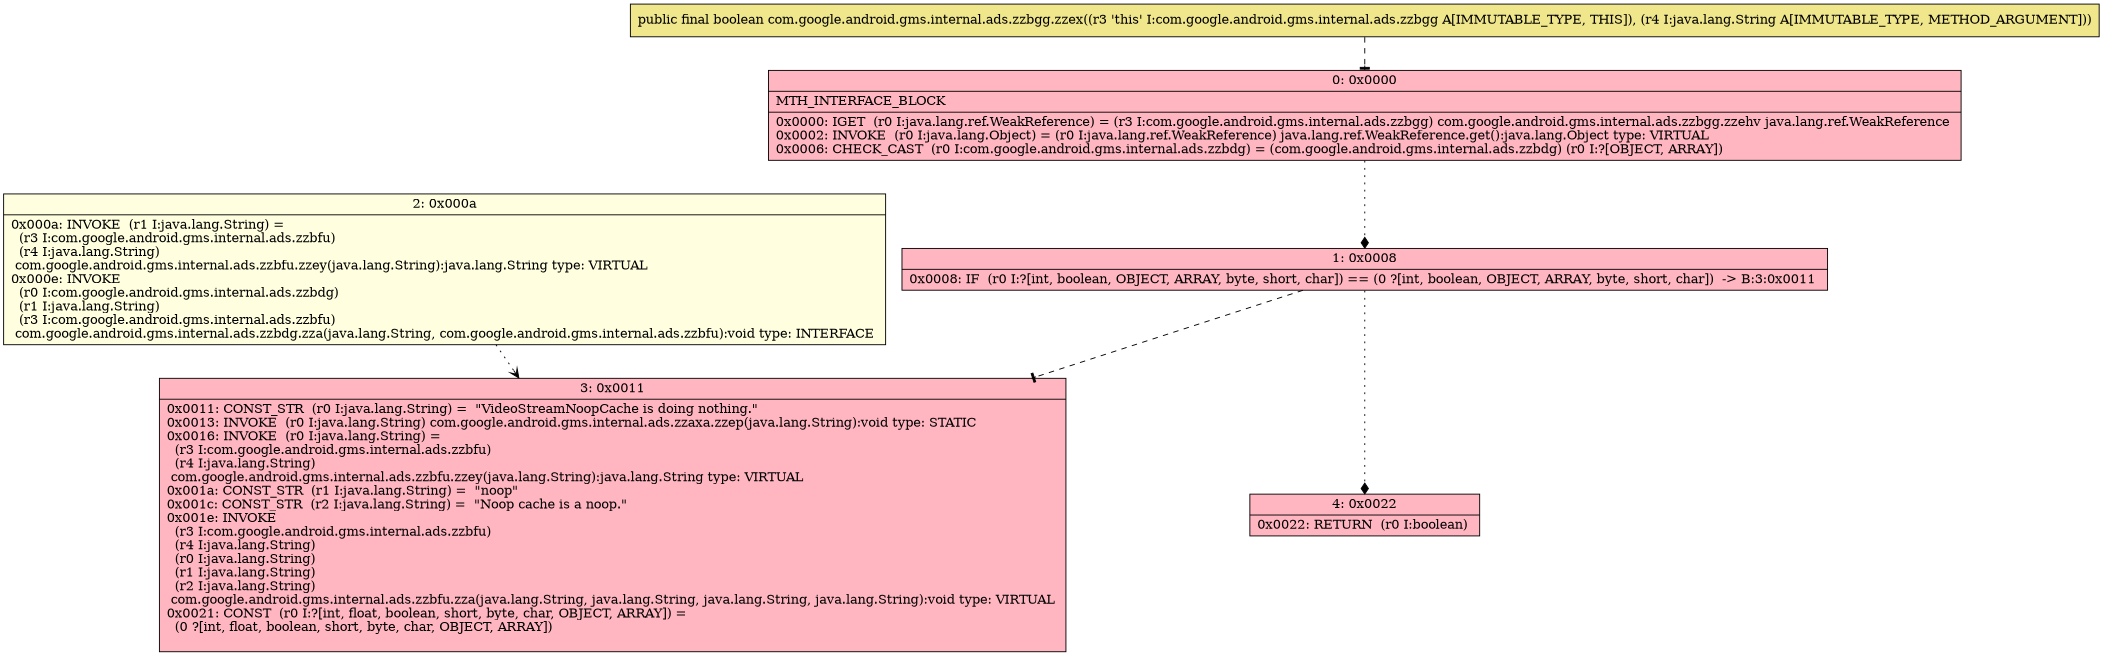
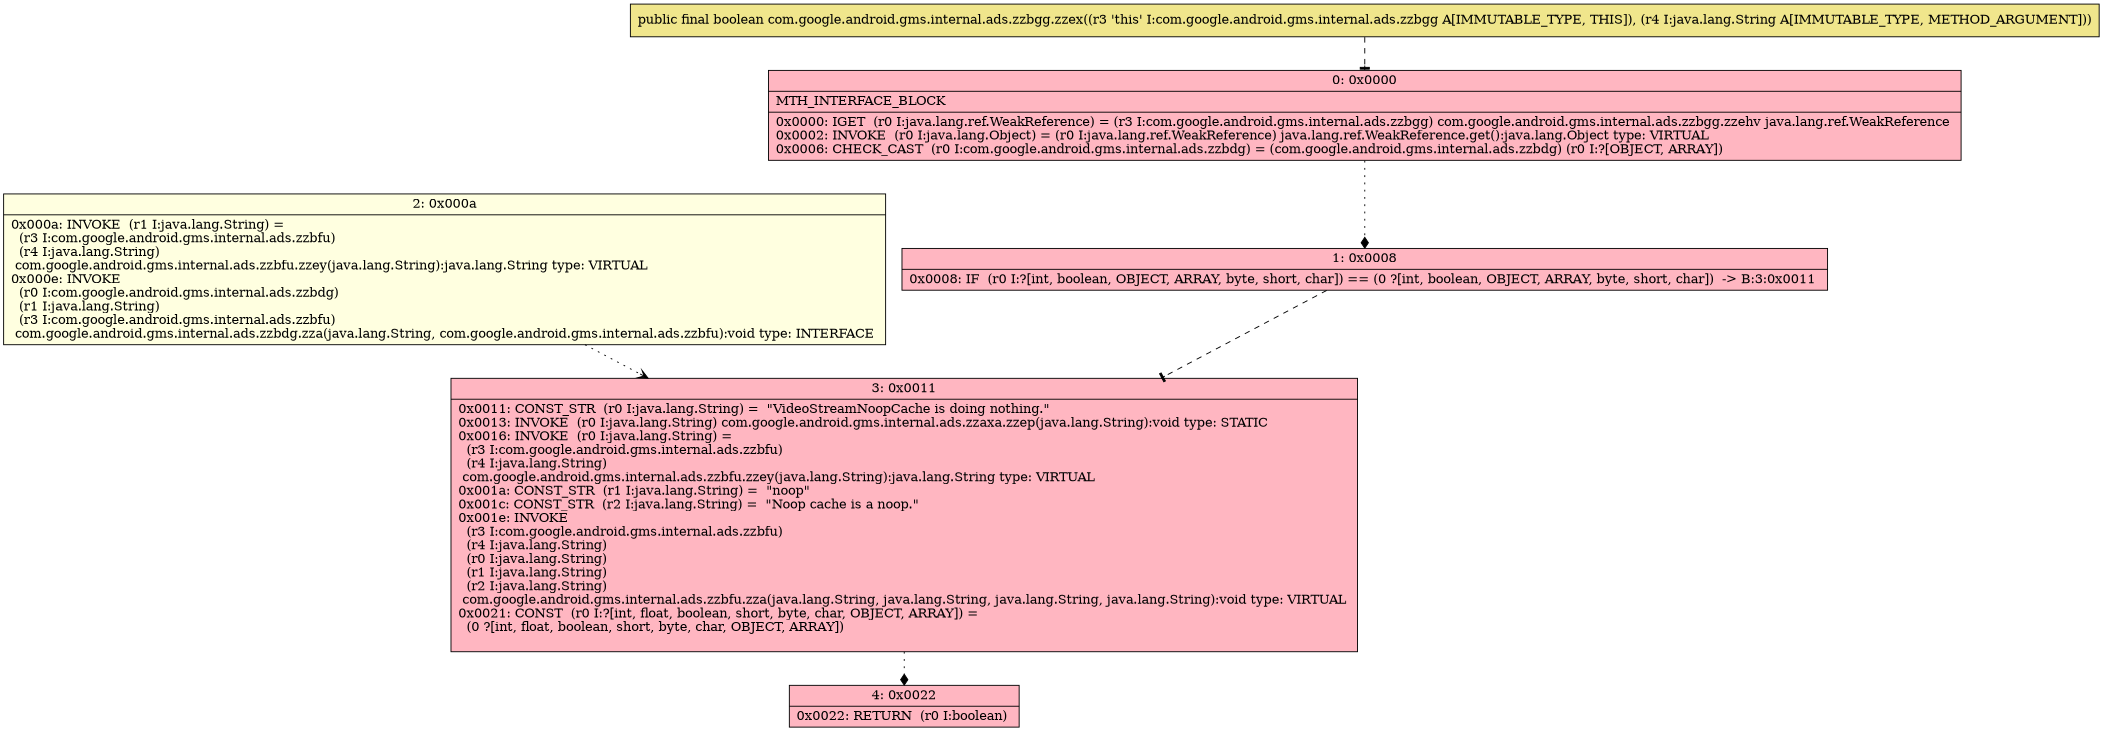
(1365, 387) -> (904, 663)
